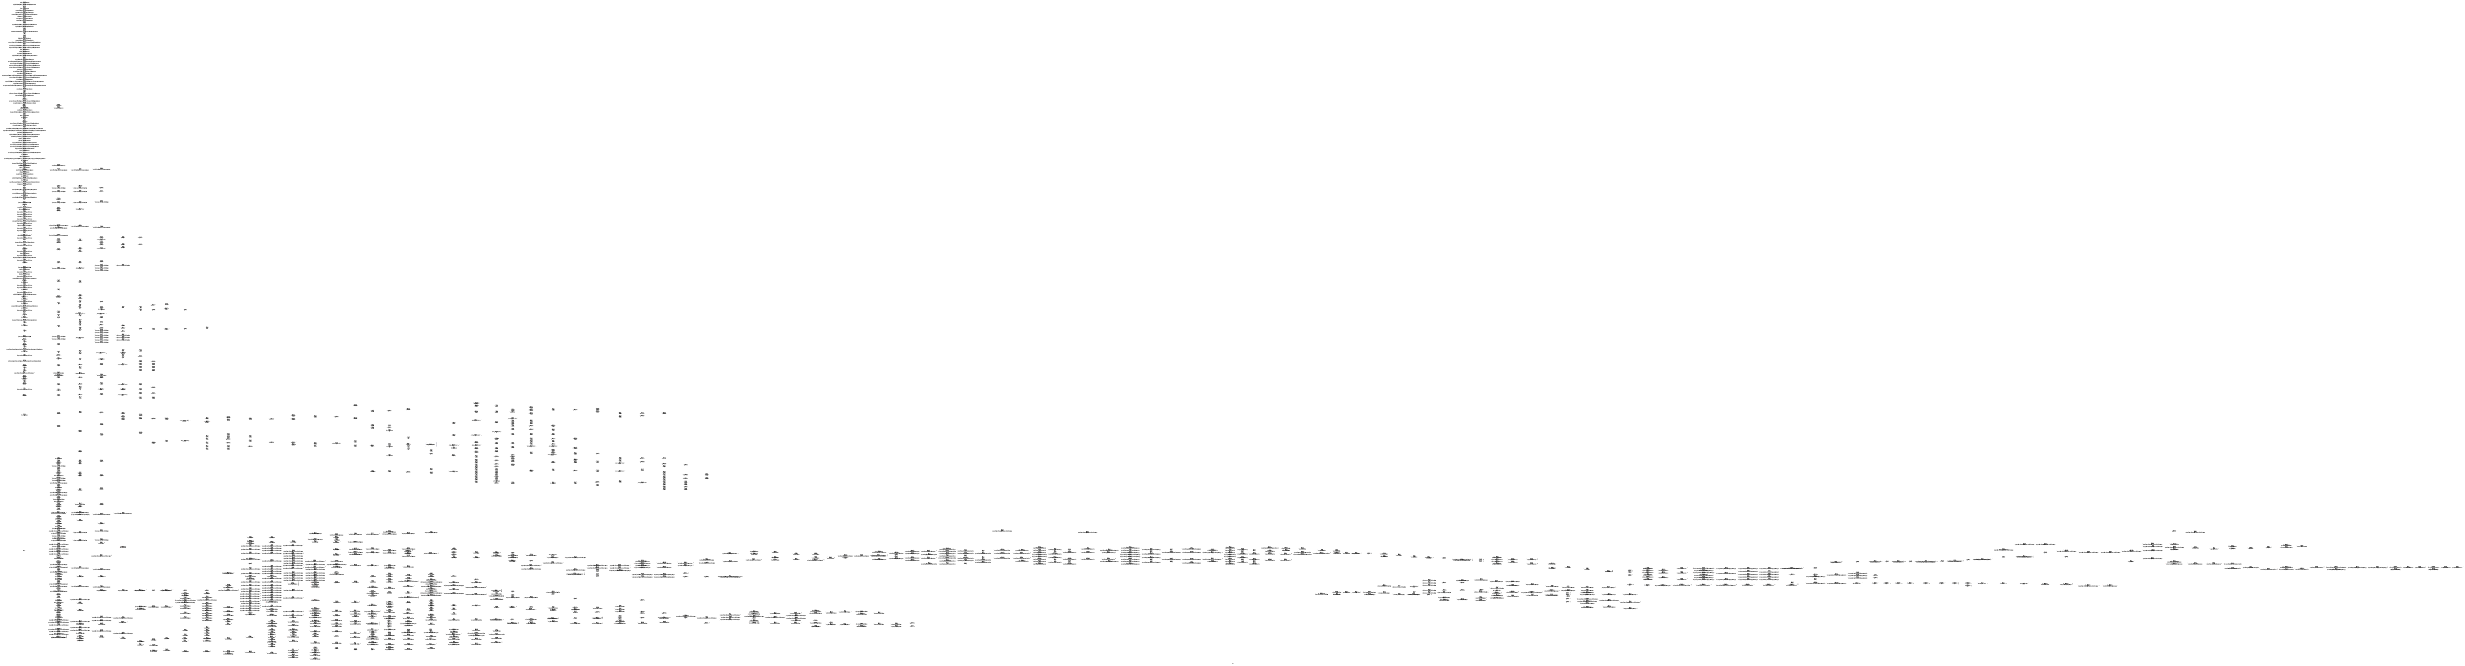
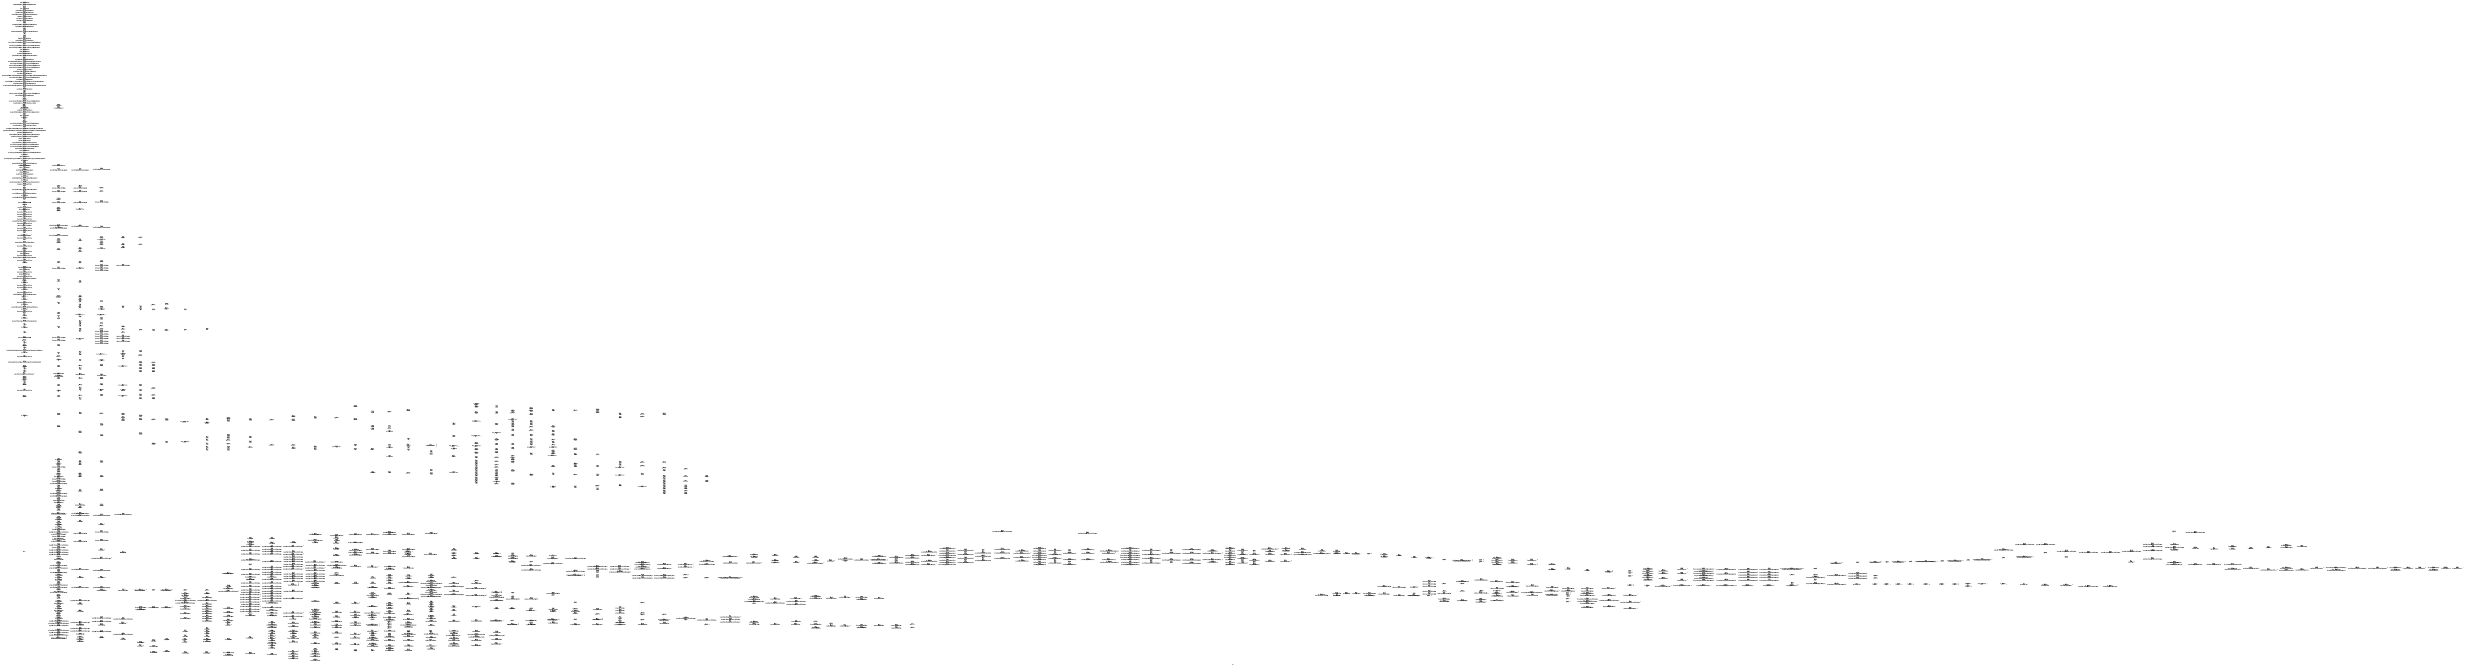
none -> (947, 562)
